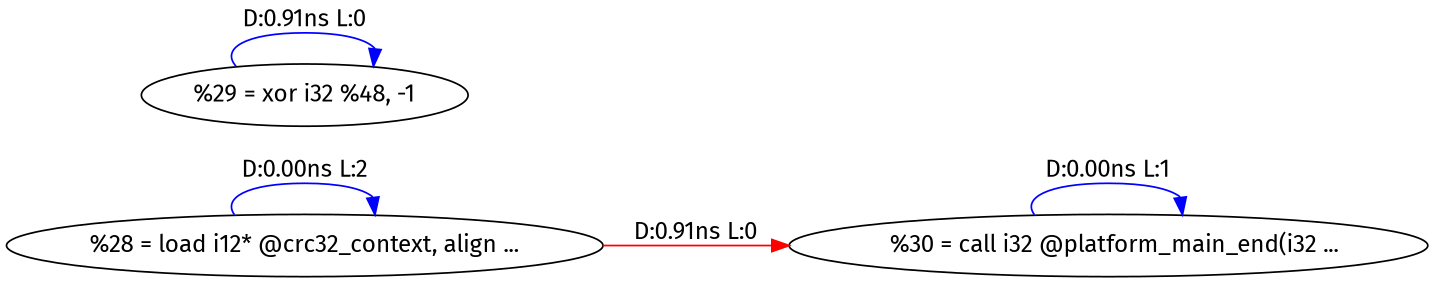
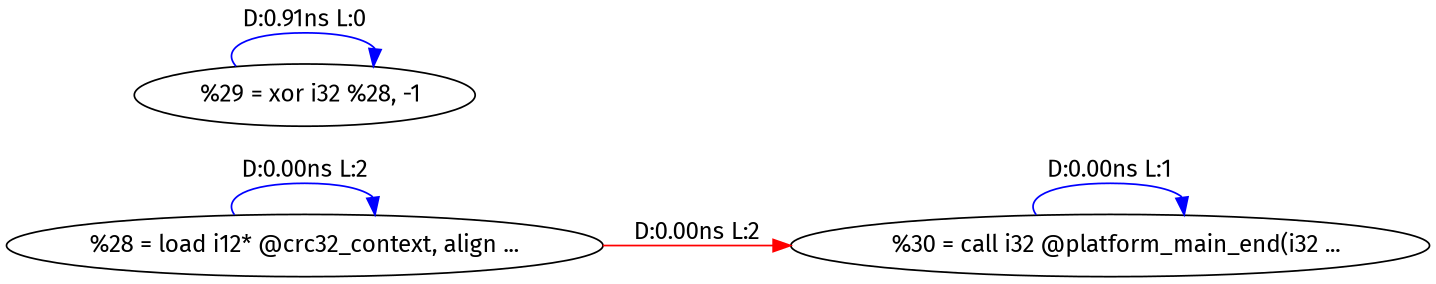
(305, 95) -> (305, 95)
(696, 233) -> (697, 233)
